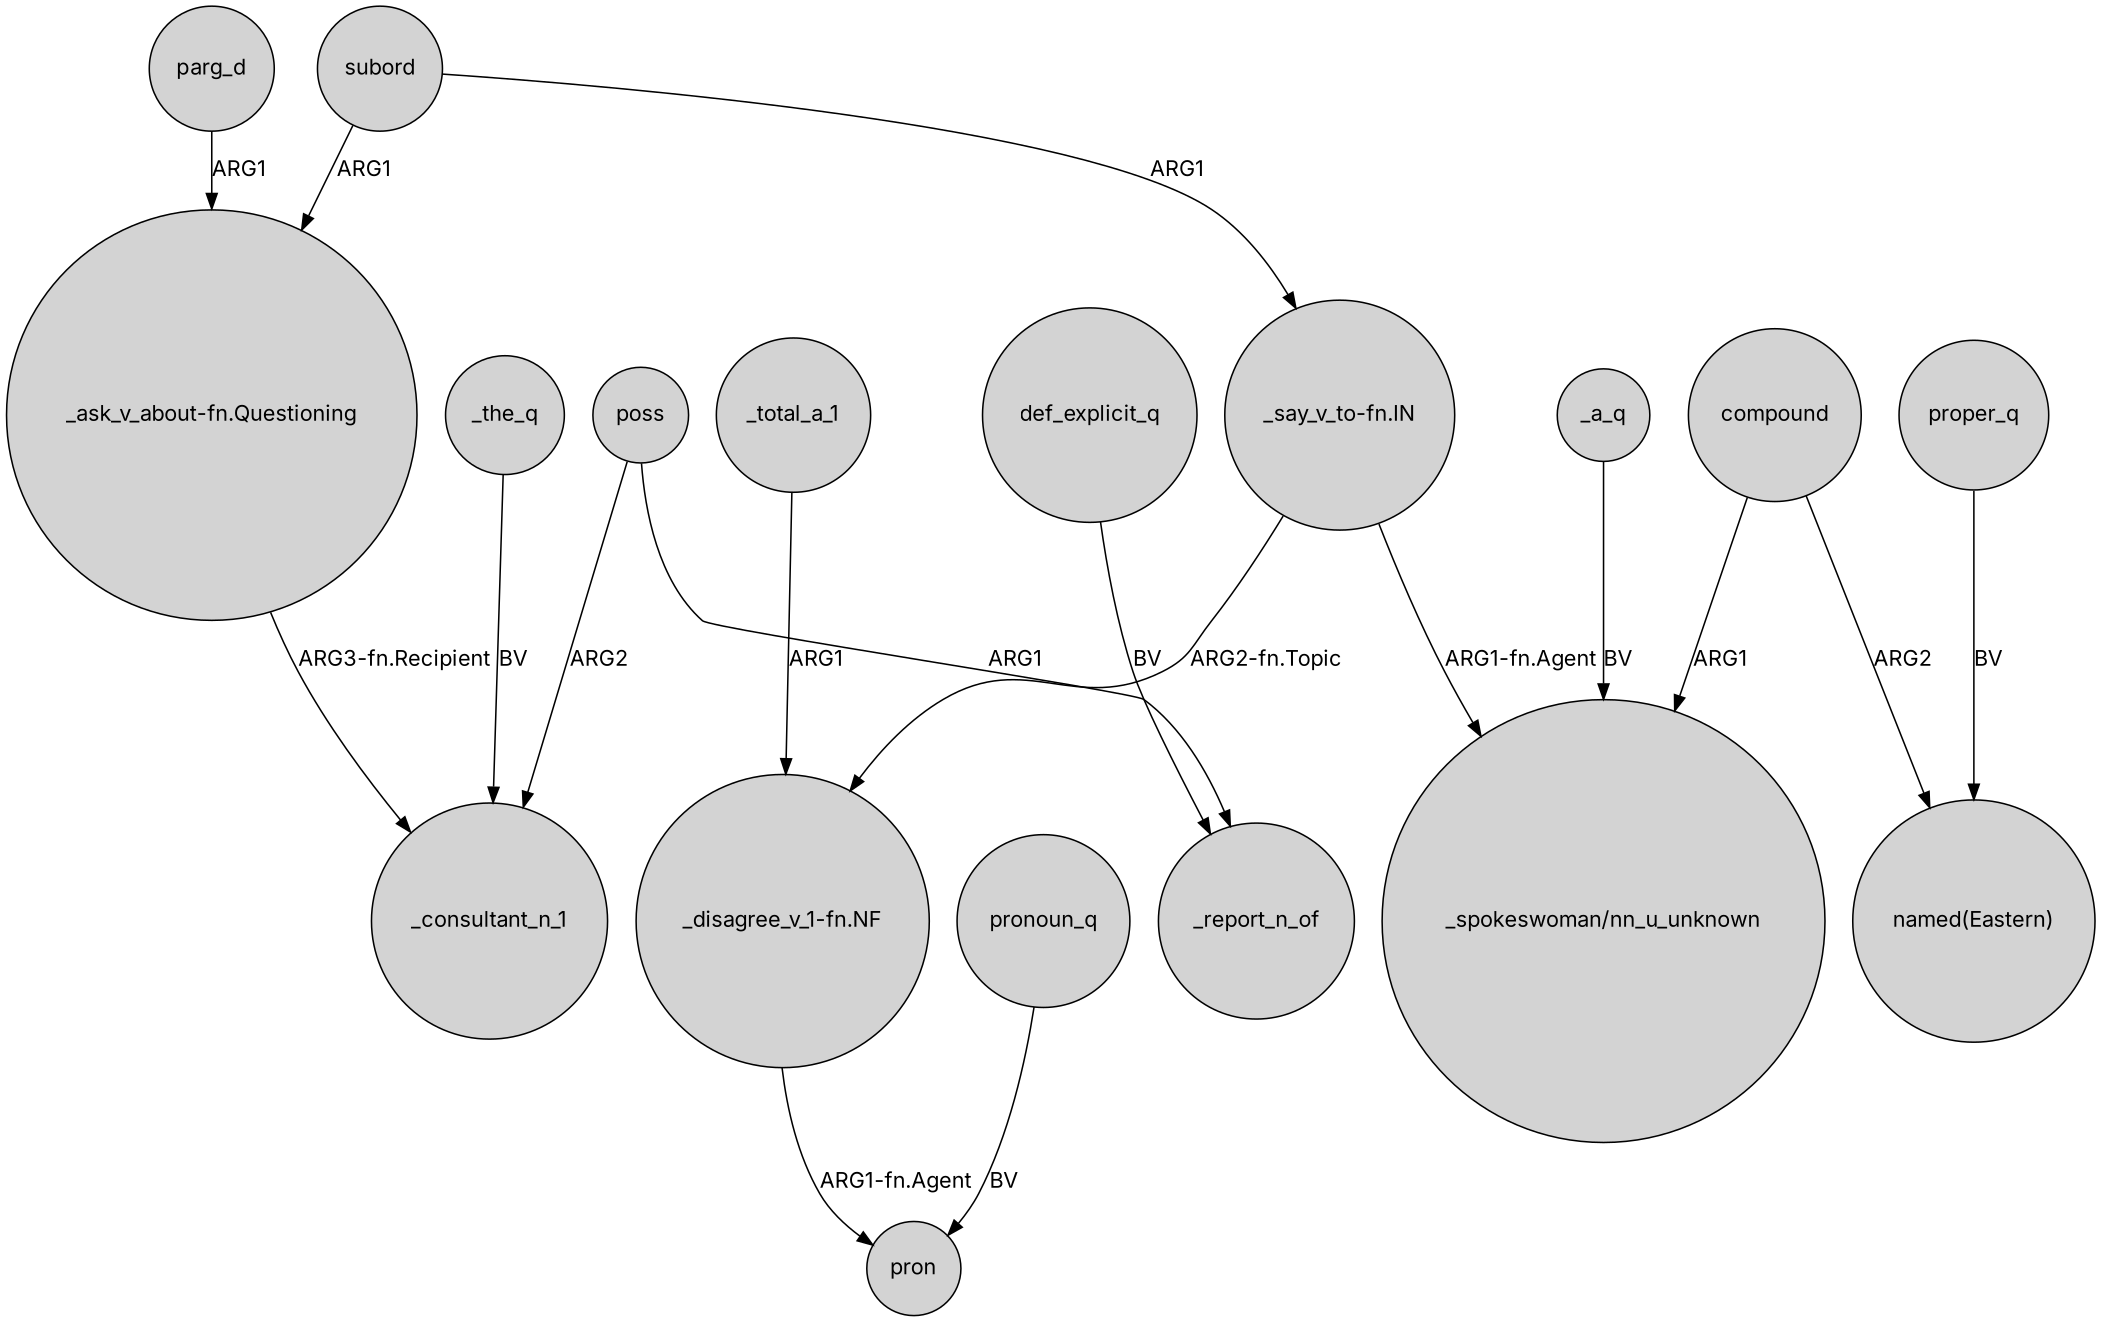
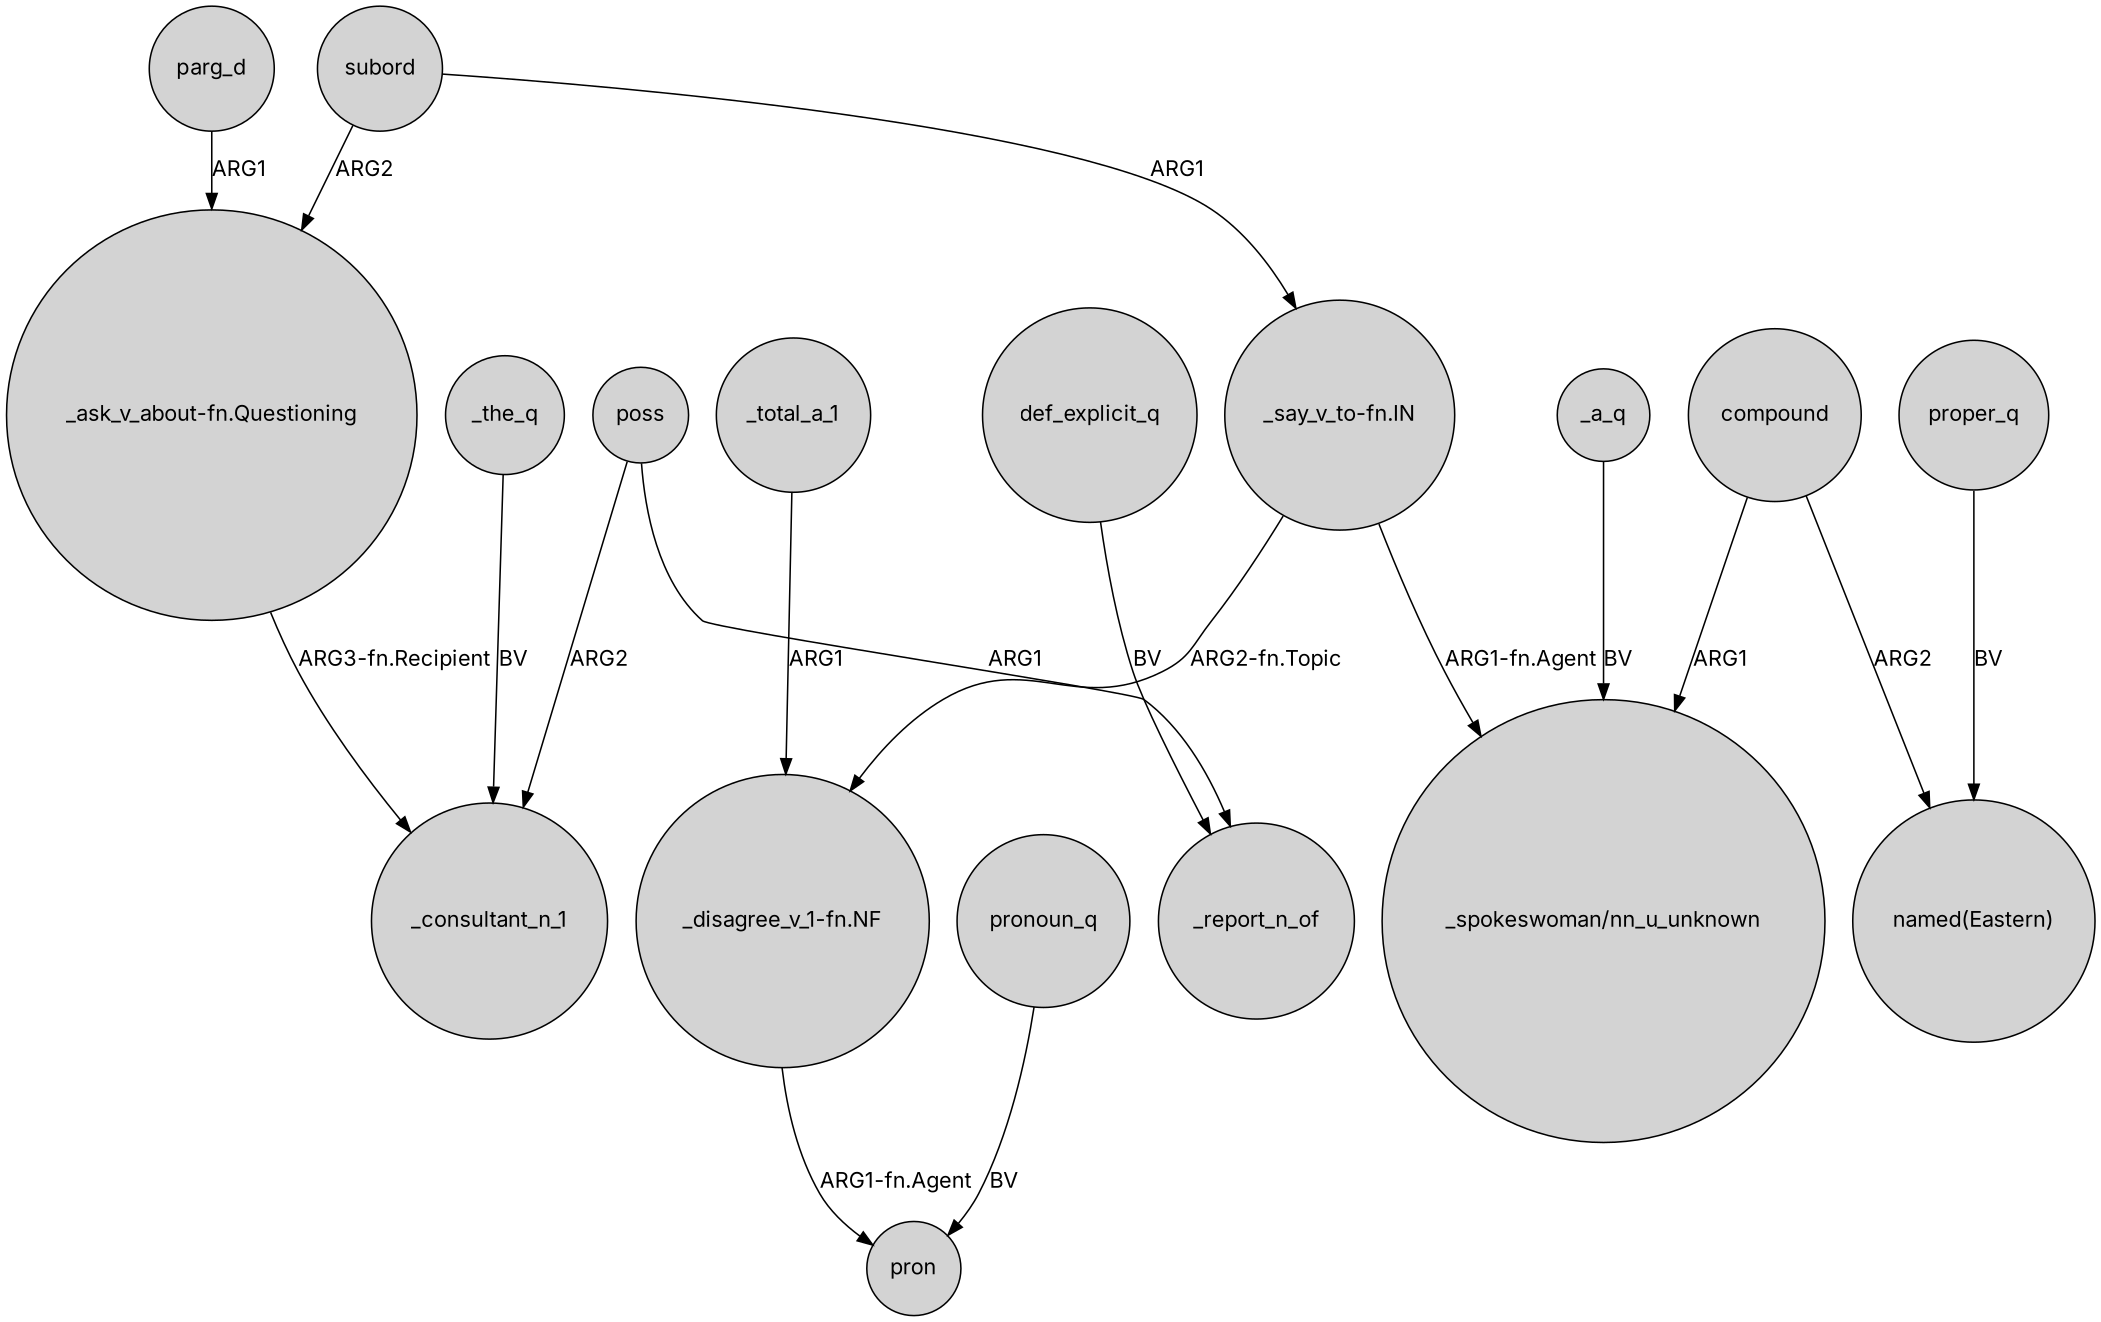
(365, 170) -> (365, 170)
